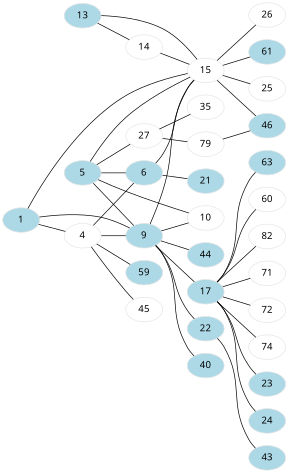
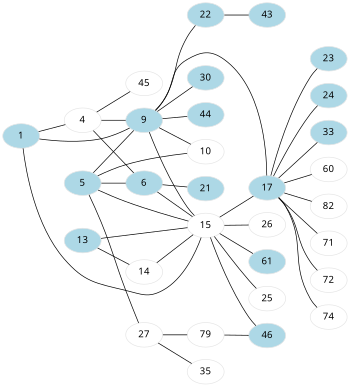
(267, 163) -> (329, 133)
none -> (237, 207)
(144, 273) -> none
(206, 366) -> (206, 78)
